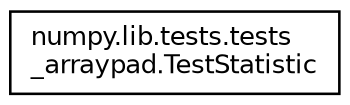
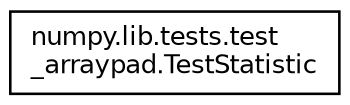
(175, 53) -> (175, 53)
